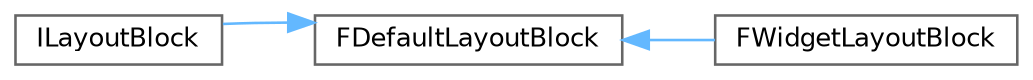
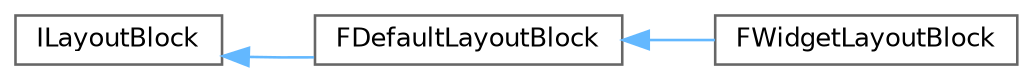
(255, 23) -> (282, 57)
